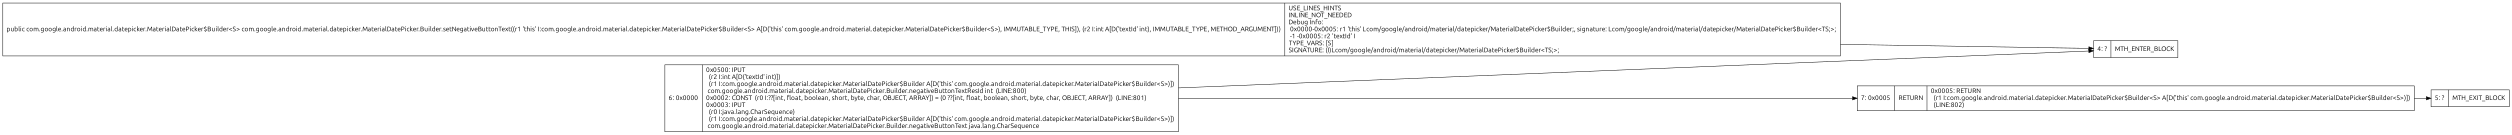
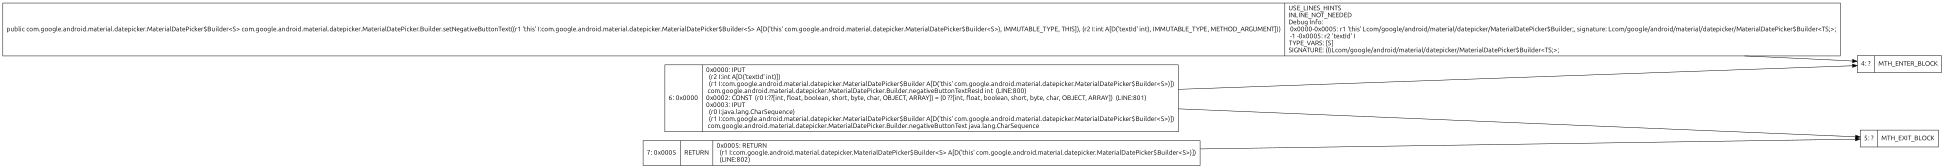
(727, 70) -> (727, 70)
(1515, 98) -> (1517, 123)
